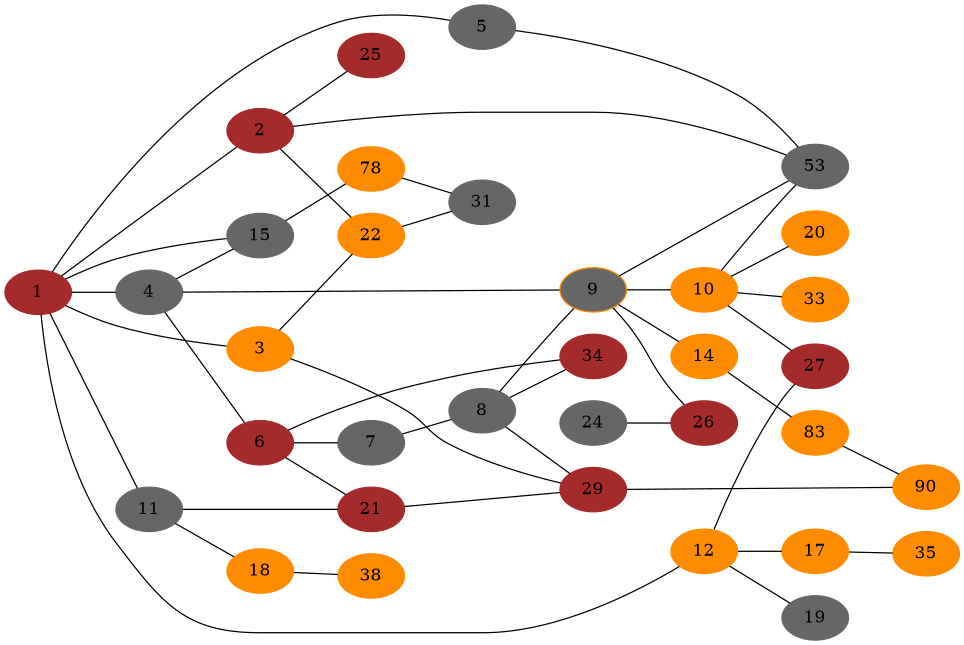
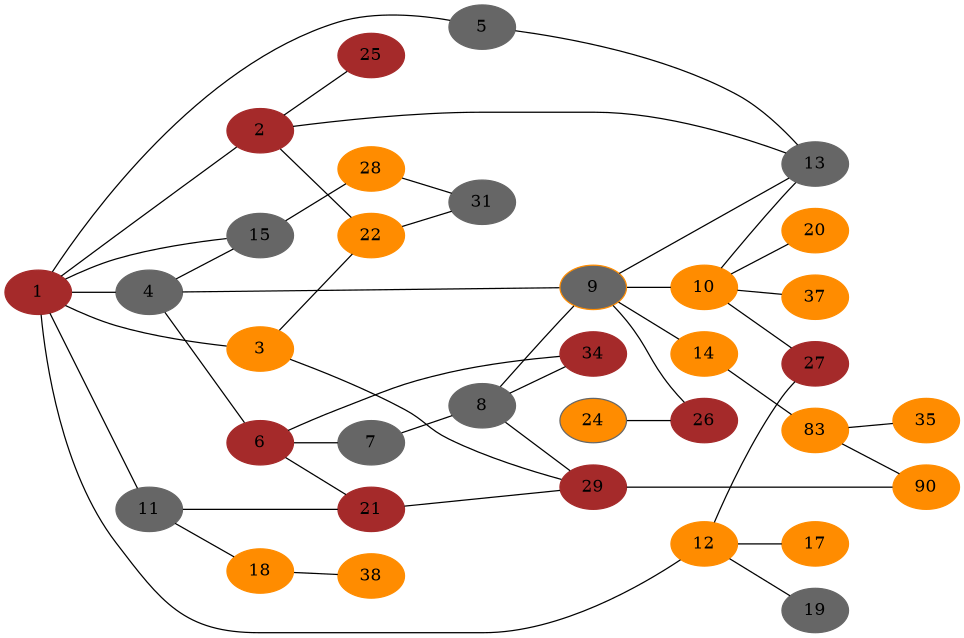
(815, 166) -> (815, 164)
(371, 169) -> (371, 169)
(815, 300) -> (815, 297)
(593, 423) -> (593, 421)
(871, 553) -> (871, 426)
